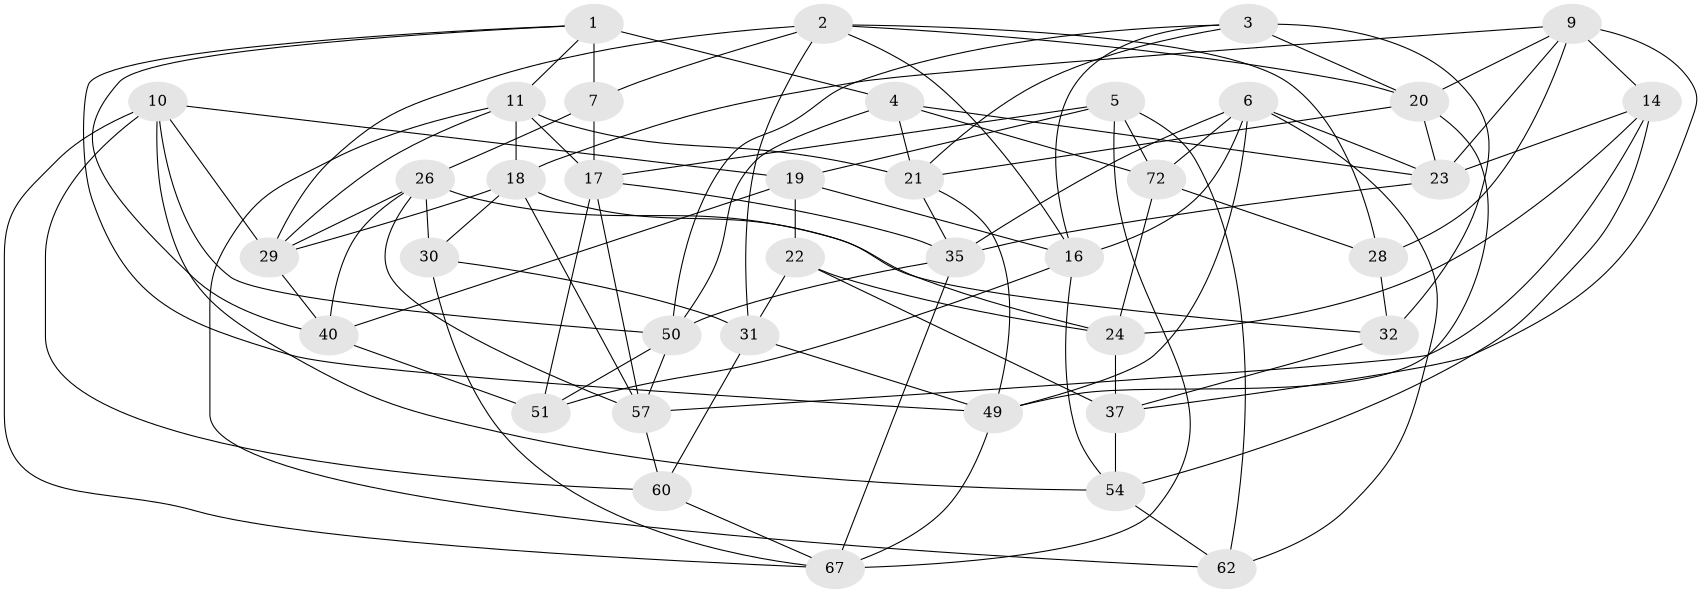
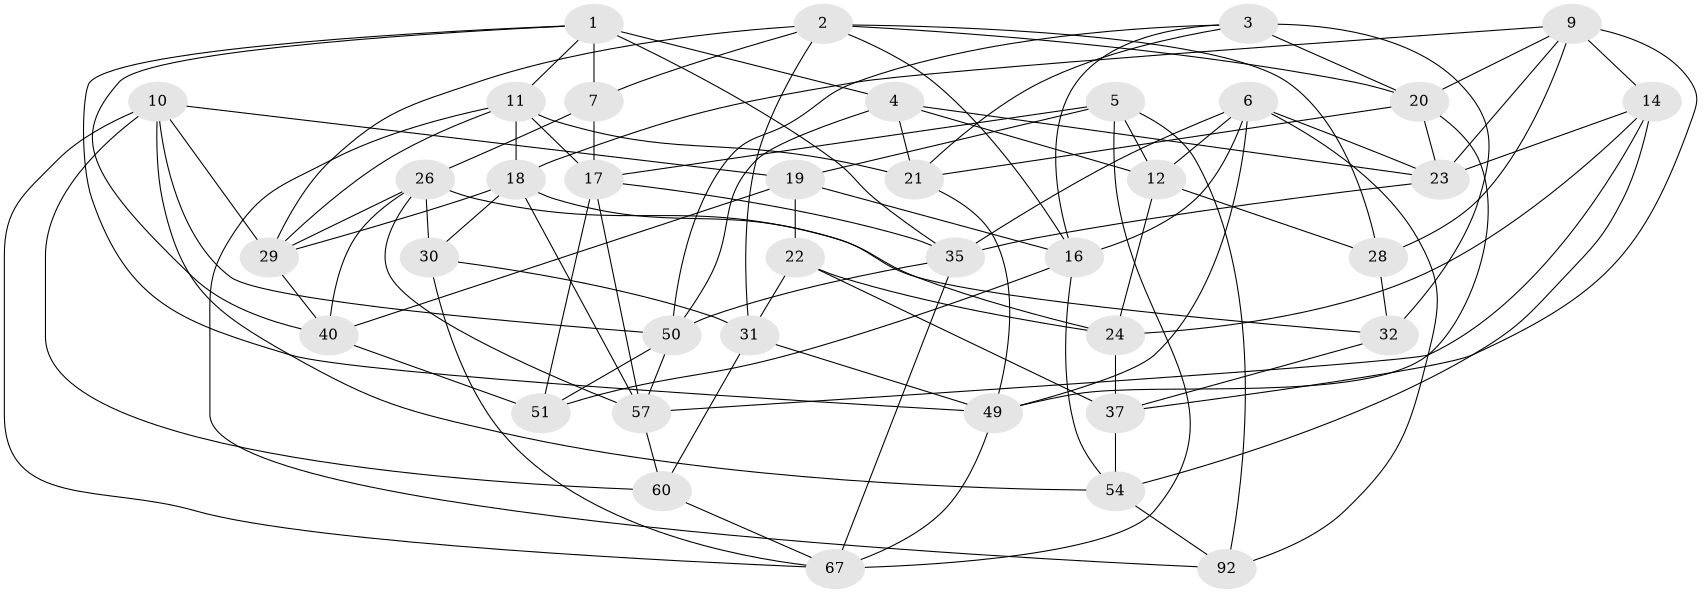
(1157, 180) -> (1157, 180)
(930, 210) -> (777, 122)
(1227, 569) -> (1227, 569)
